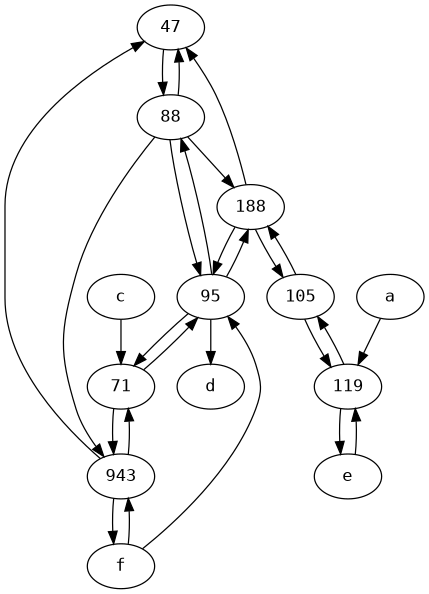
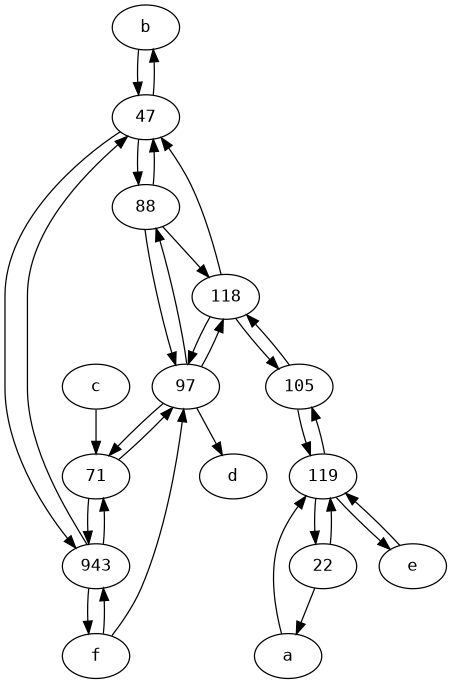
none -> (146, 27)
(251, 207) -> (226, 297)
(73, 284) -> (5, 321)
(211, 297) -> (186, 387)
none -> (323, 566)
